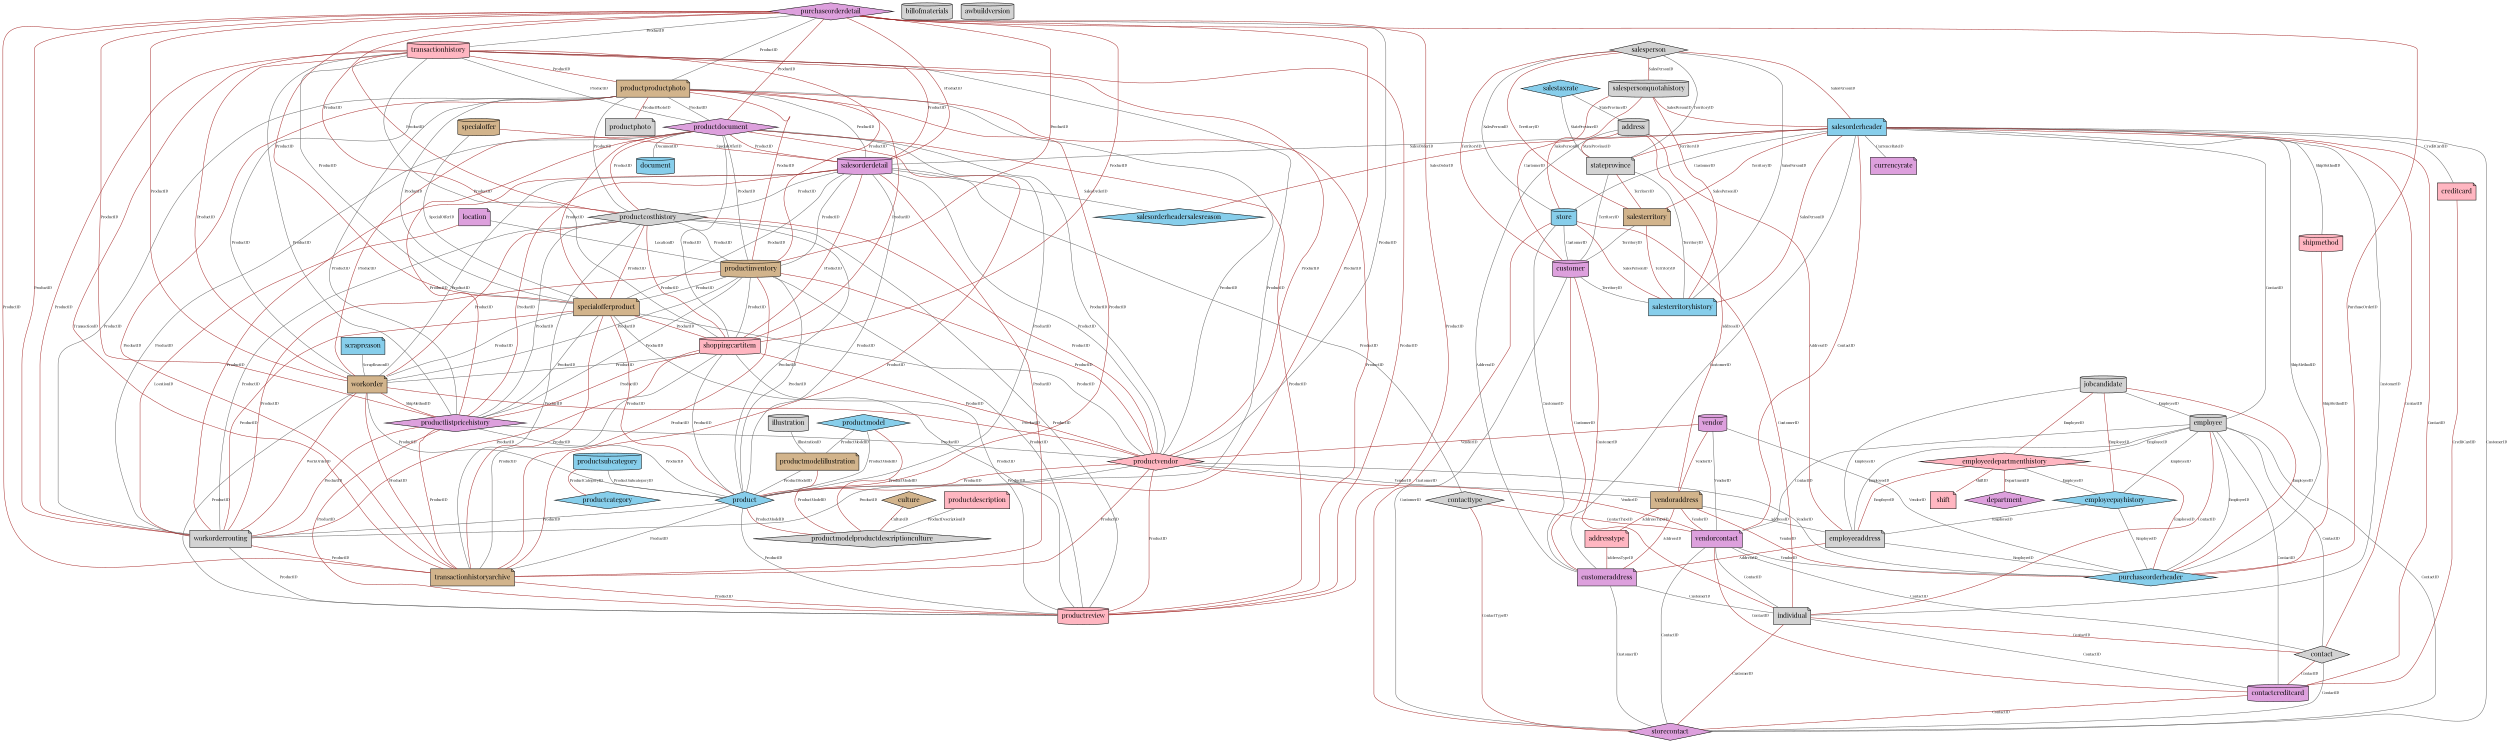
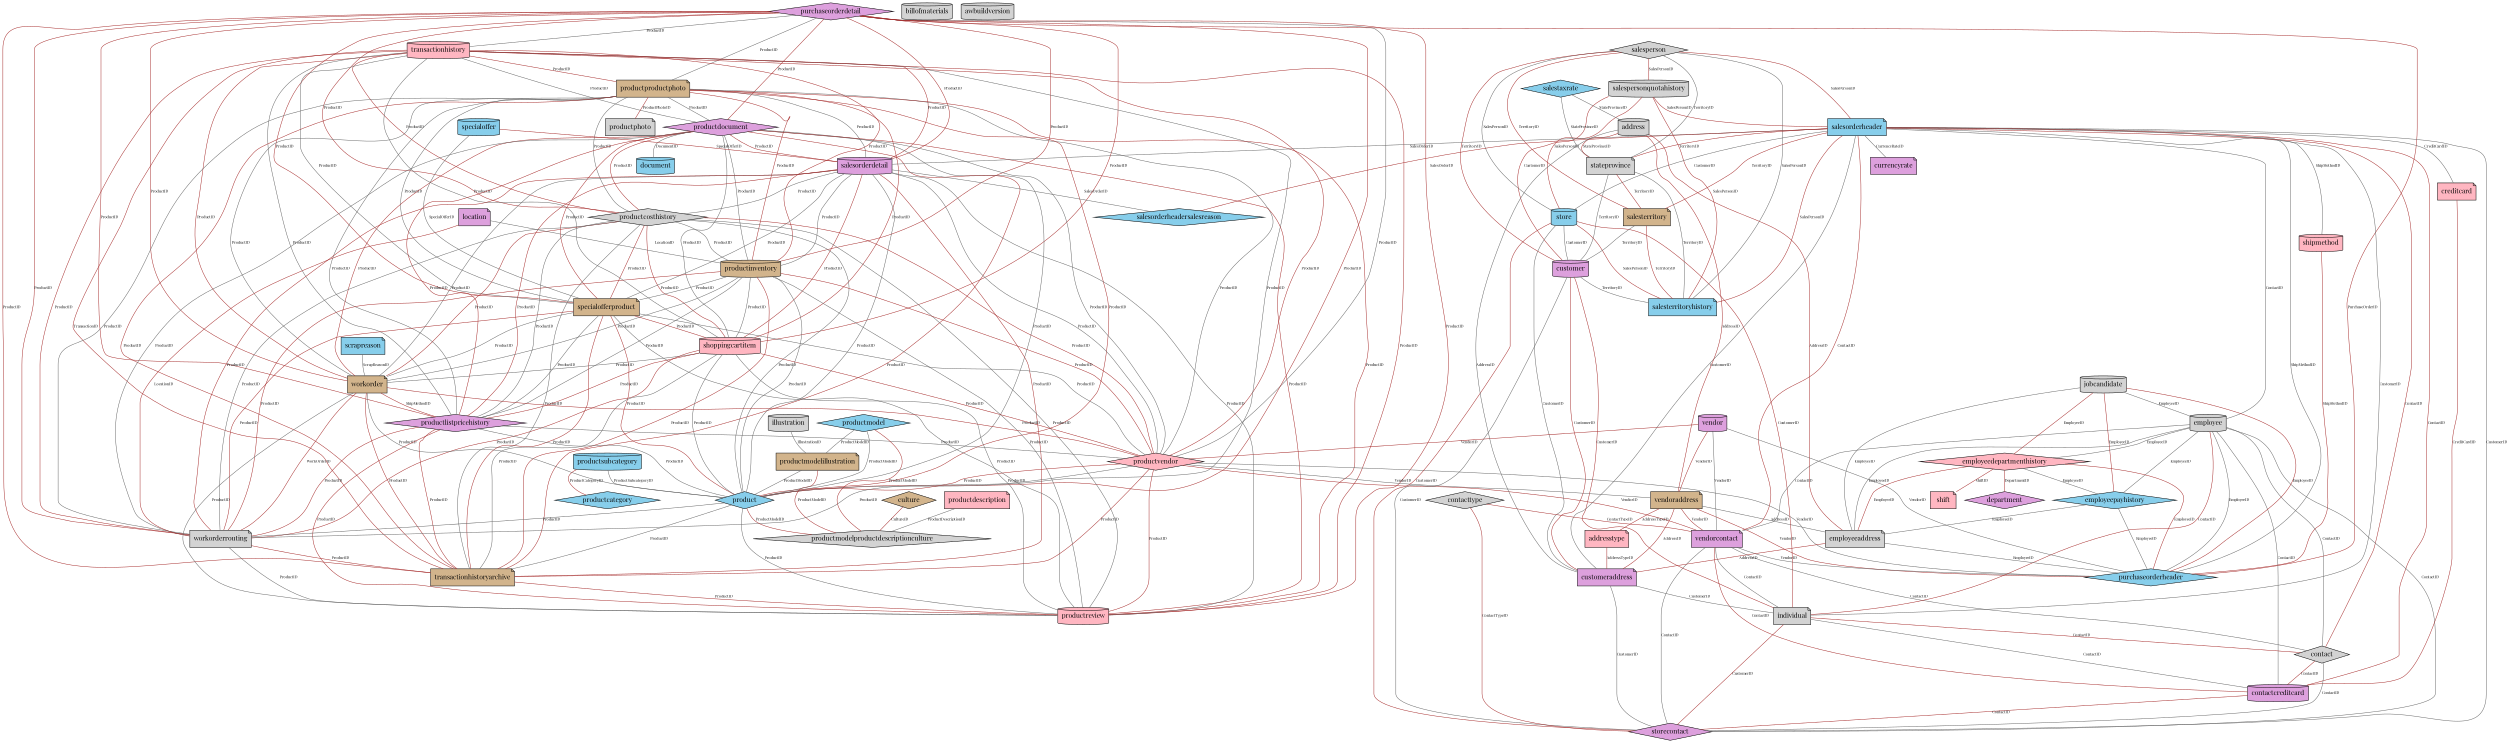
(479, 127) -> (479, 127)
(1202, 296) -> (1198, 375)
